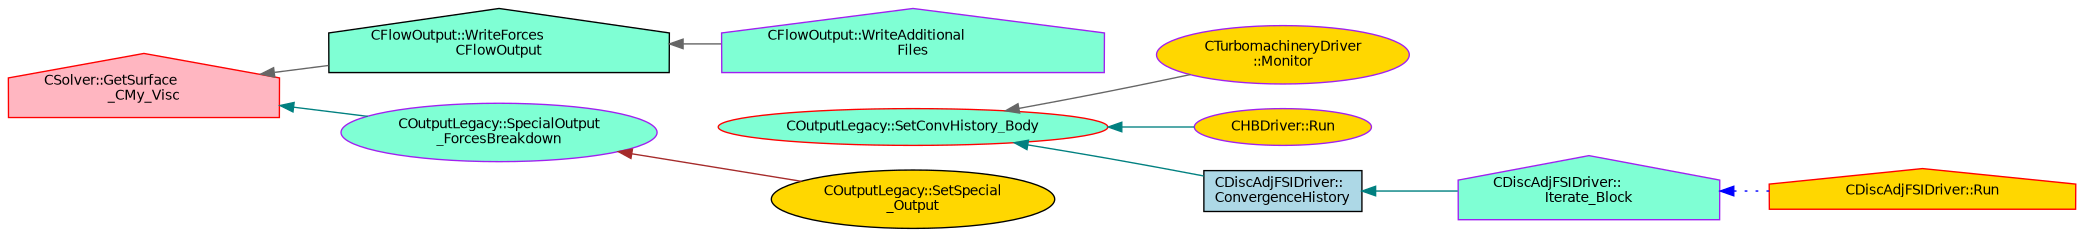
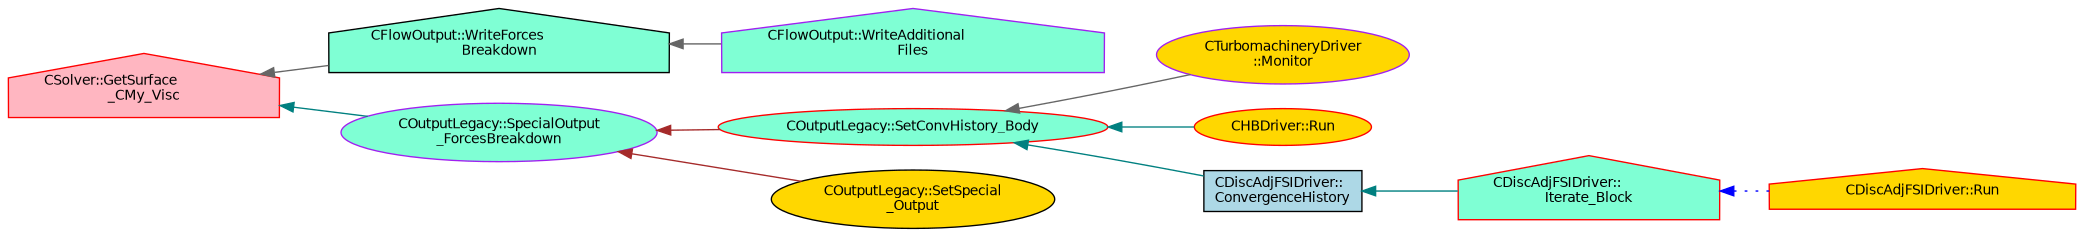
(499, 44) -> (499, 44)
(1283, 127) -> (1283, 127)
none -> (695, 130)
(1589, 191) -> (1589, 191)
